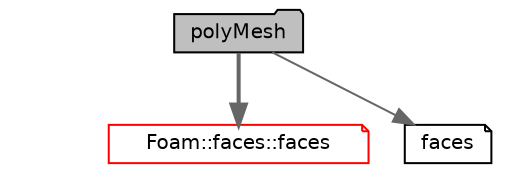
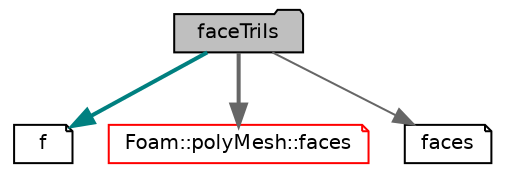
(239, 33) -> (239, 33)
none -> (43, 144)
(239, 144) -> (239, 144)
